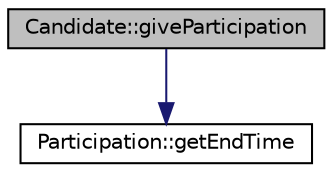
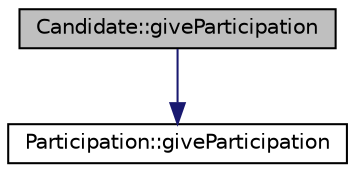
(166, 144) -> (178, 144)
